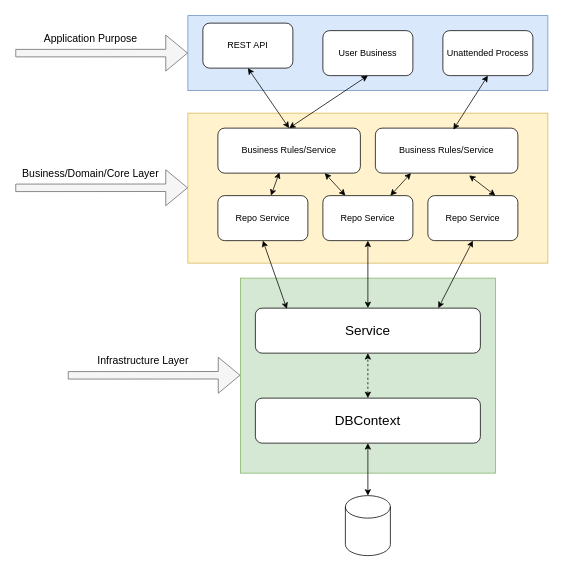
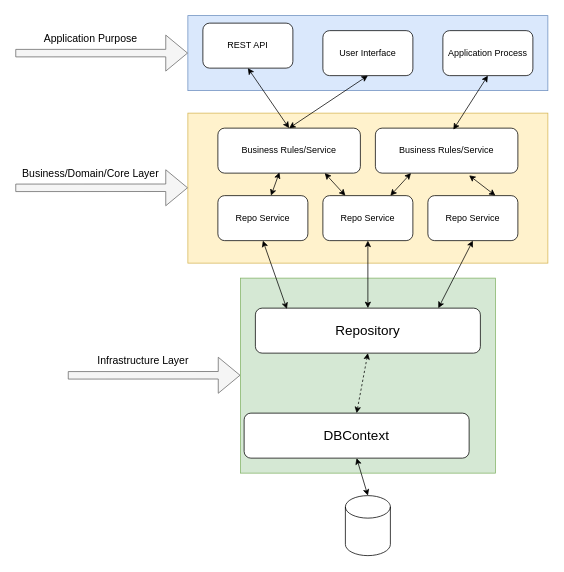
(368, 53) -> (368, 53)
(488, 53) -> (488, 53)
(368, 330) -> (368, 330)
(368, 420) -> (357, 435)
